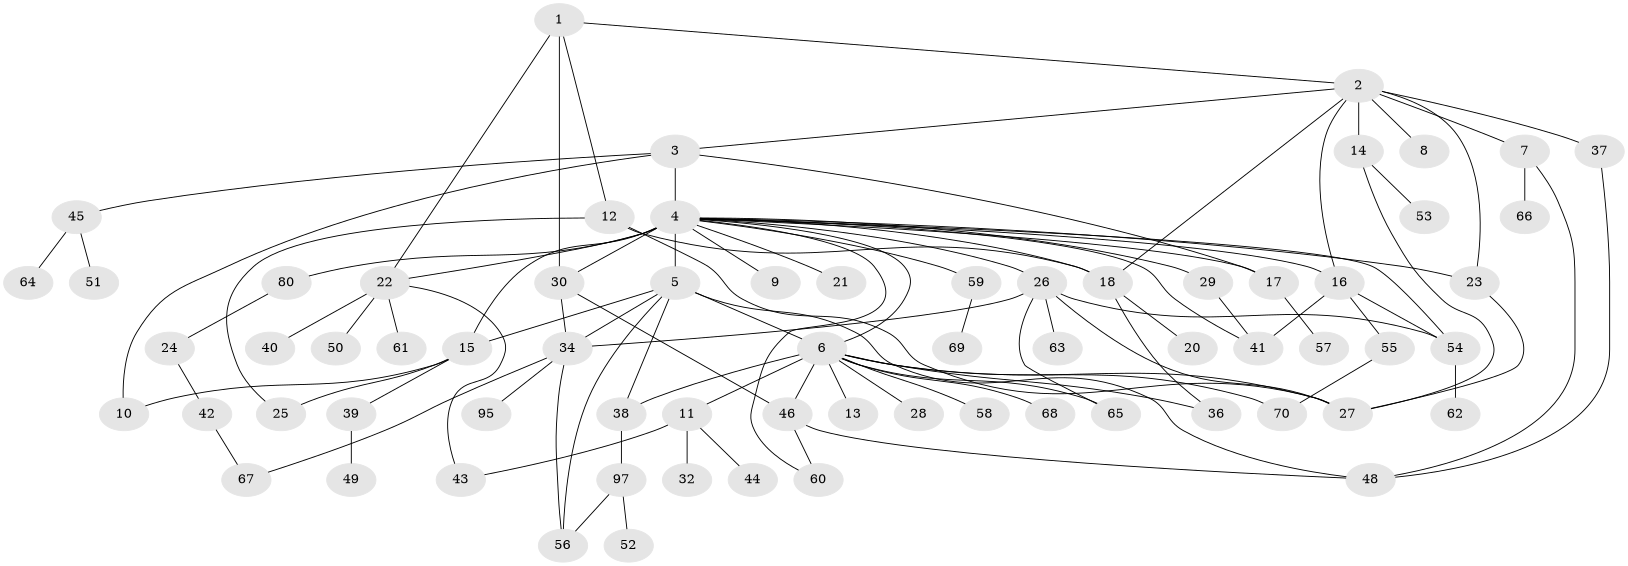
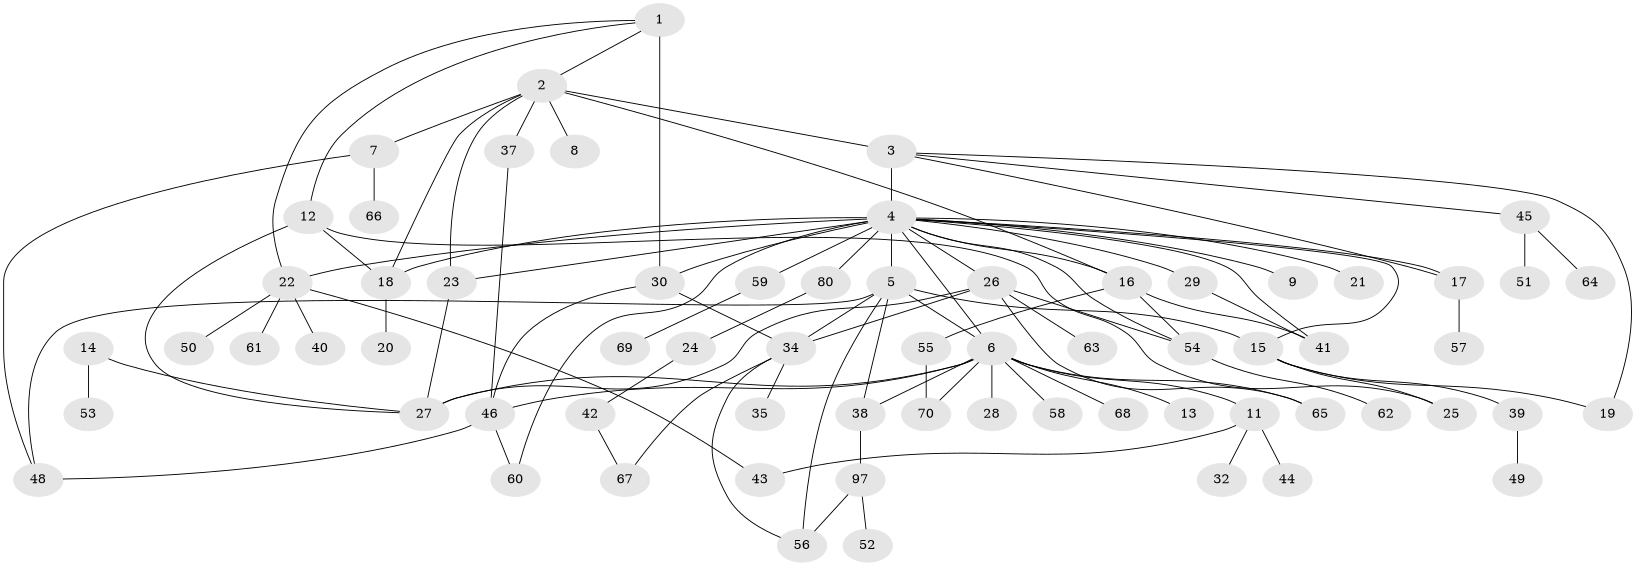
(1359, 119) -> none
(1597, 391) -> (500, 283)
(124, 414) -> (1608, 414)
(486, 414) -> (760, 414)
(1216, 414) -> none
